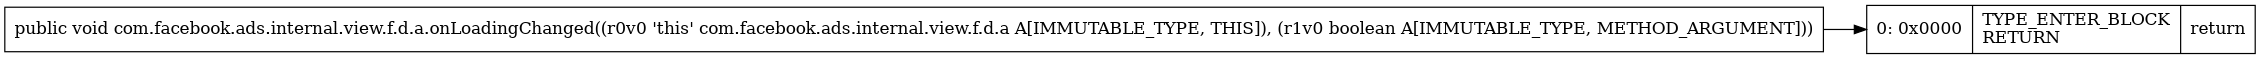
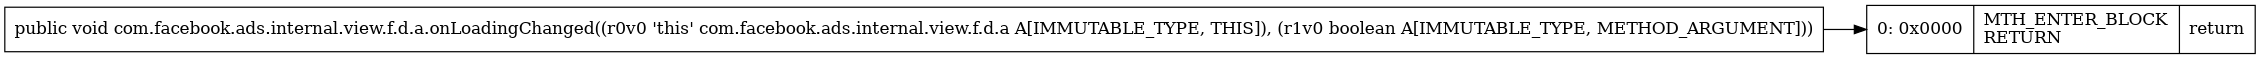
(2077, 20) -> (2076, 20)
